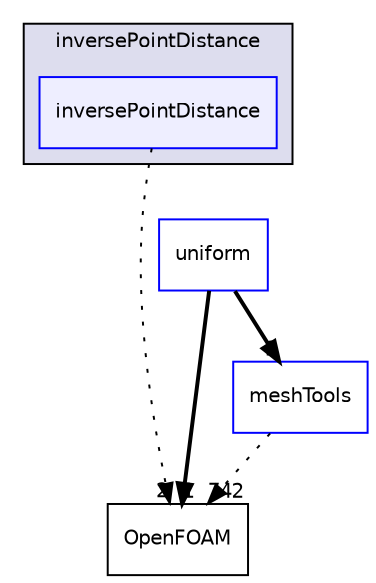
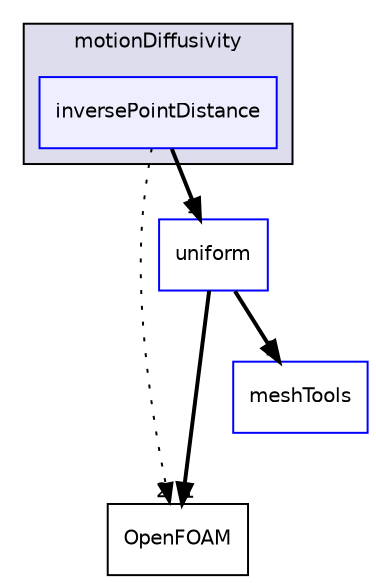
(158, 42) -> (158, 42)
none -> (183, 176)
(246, 461) -> none
